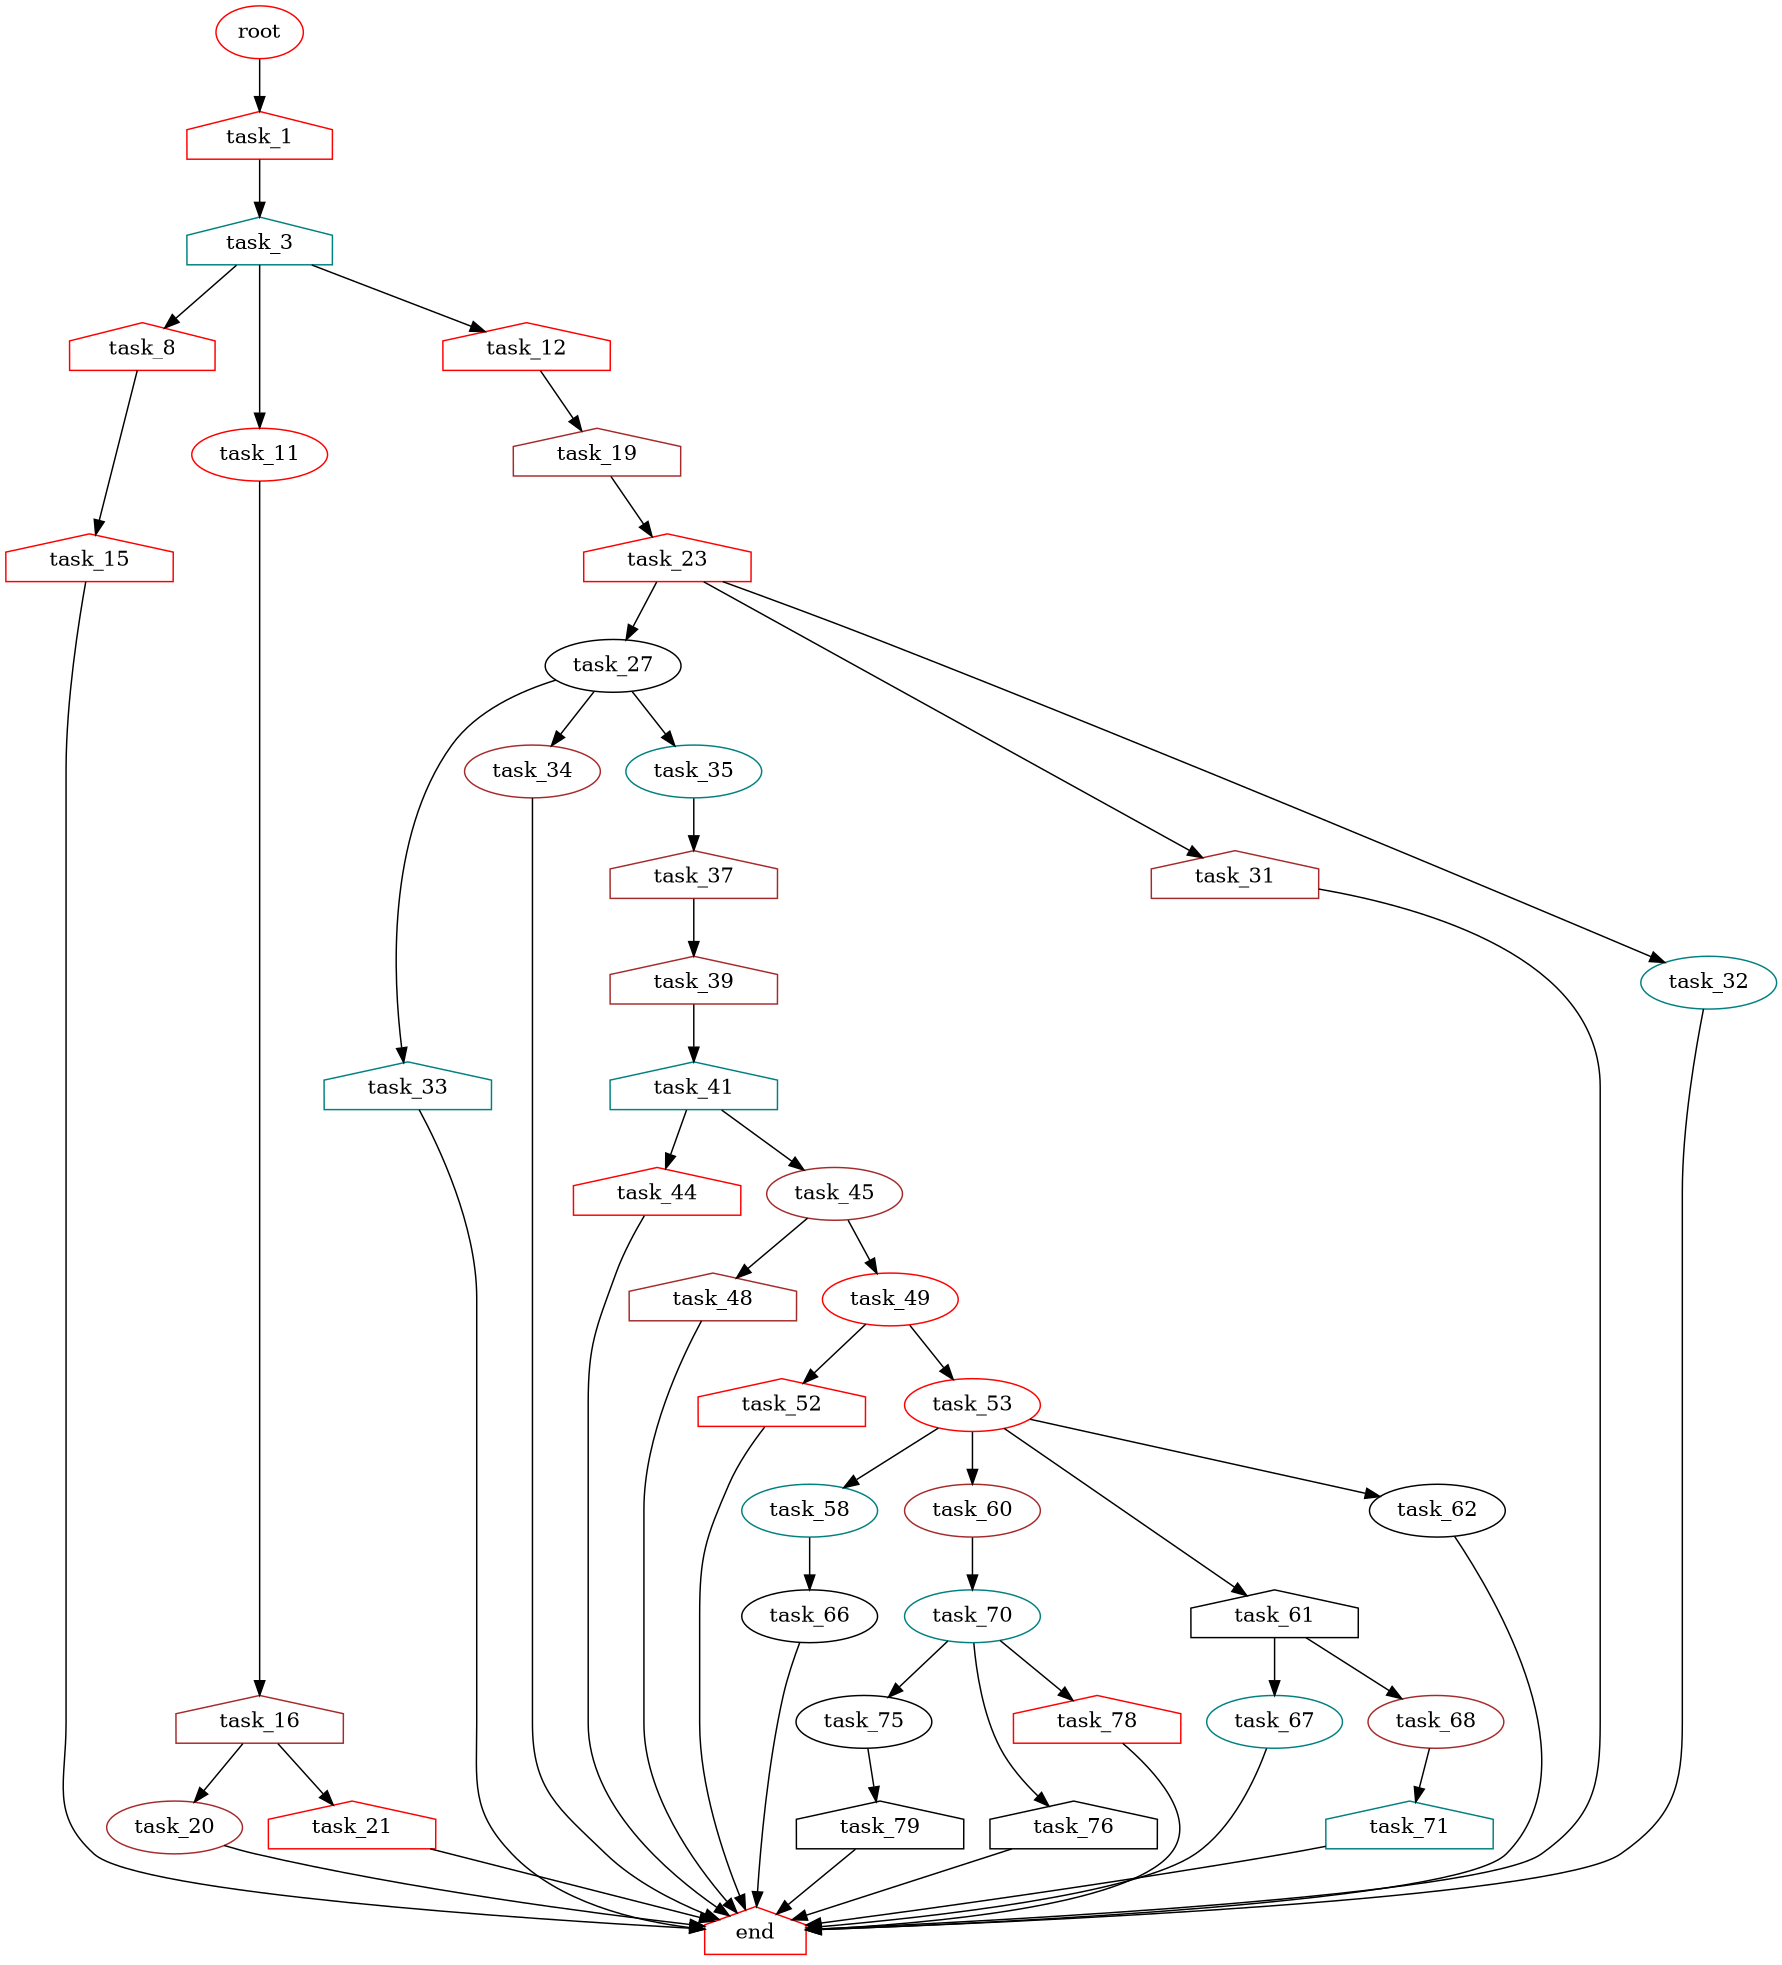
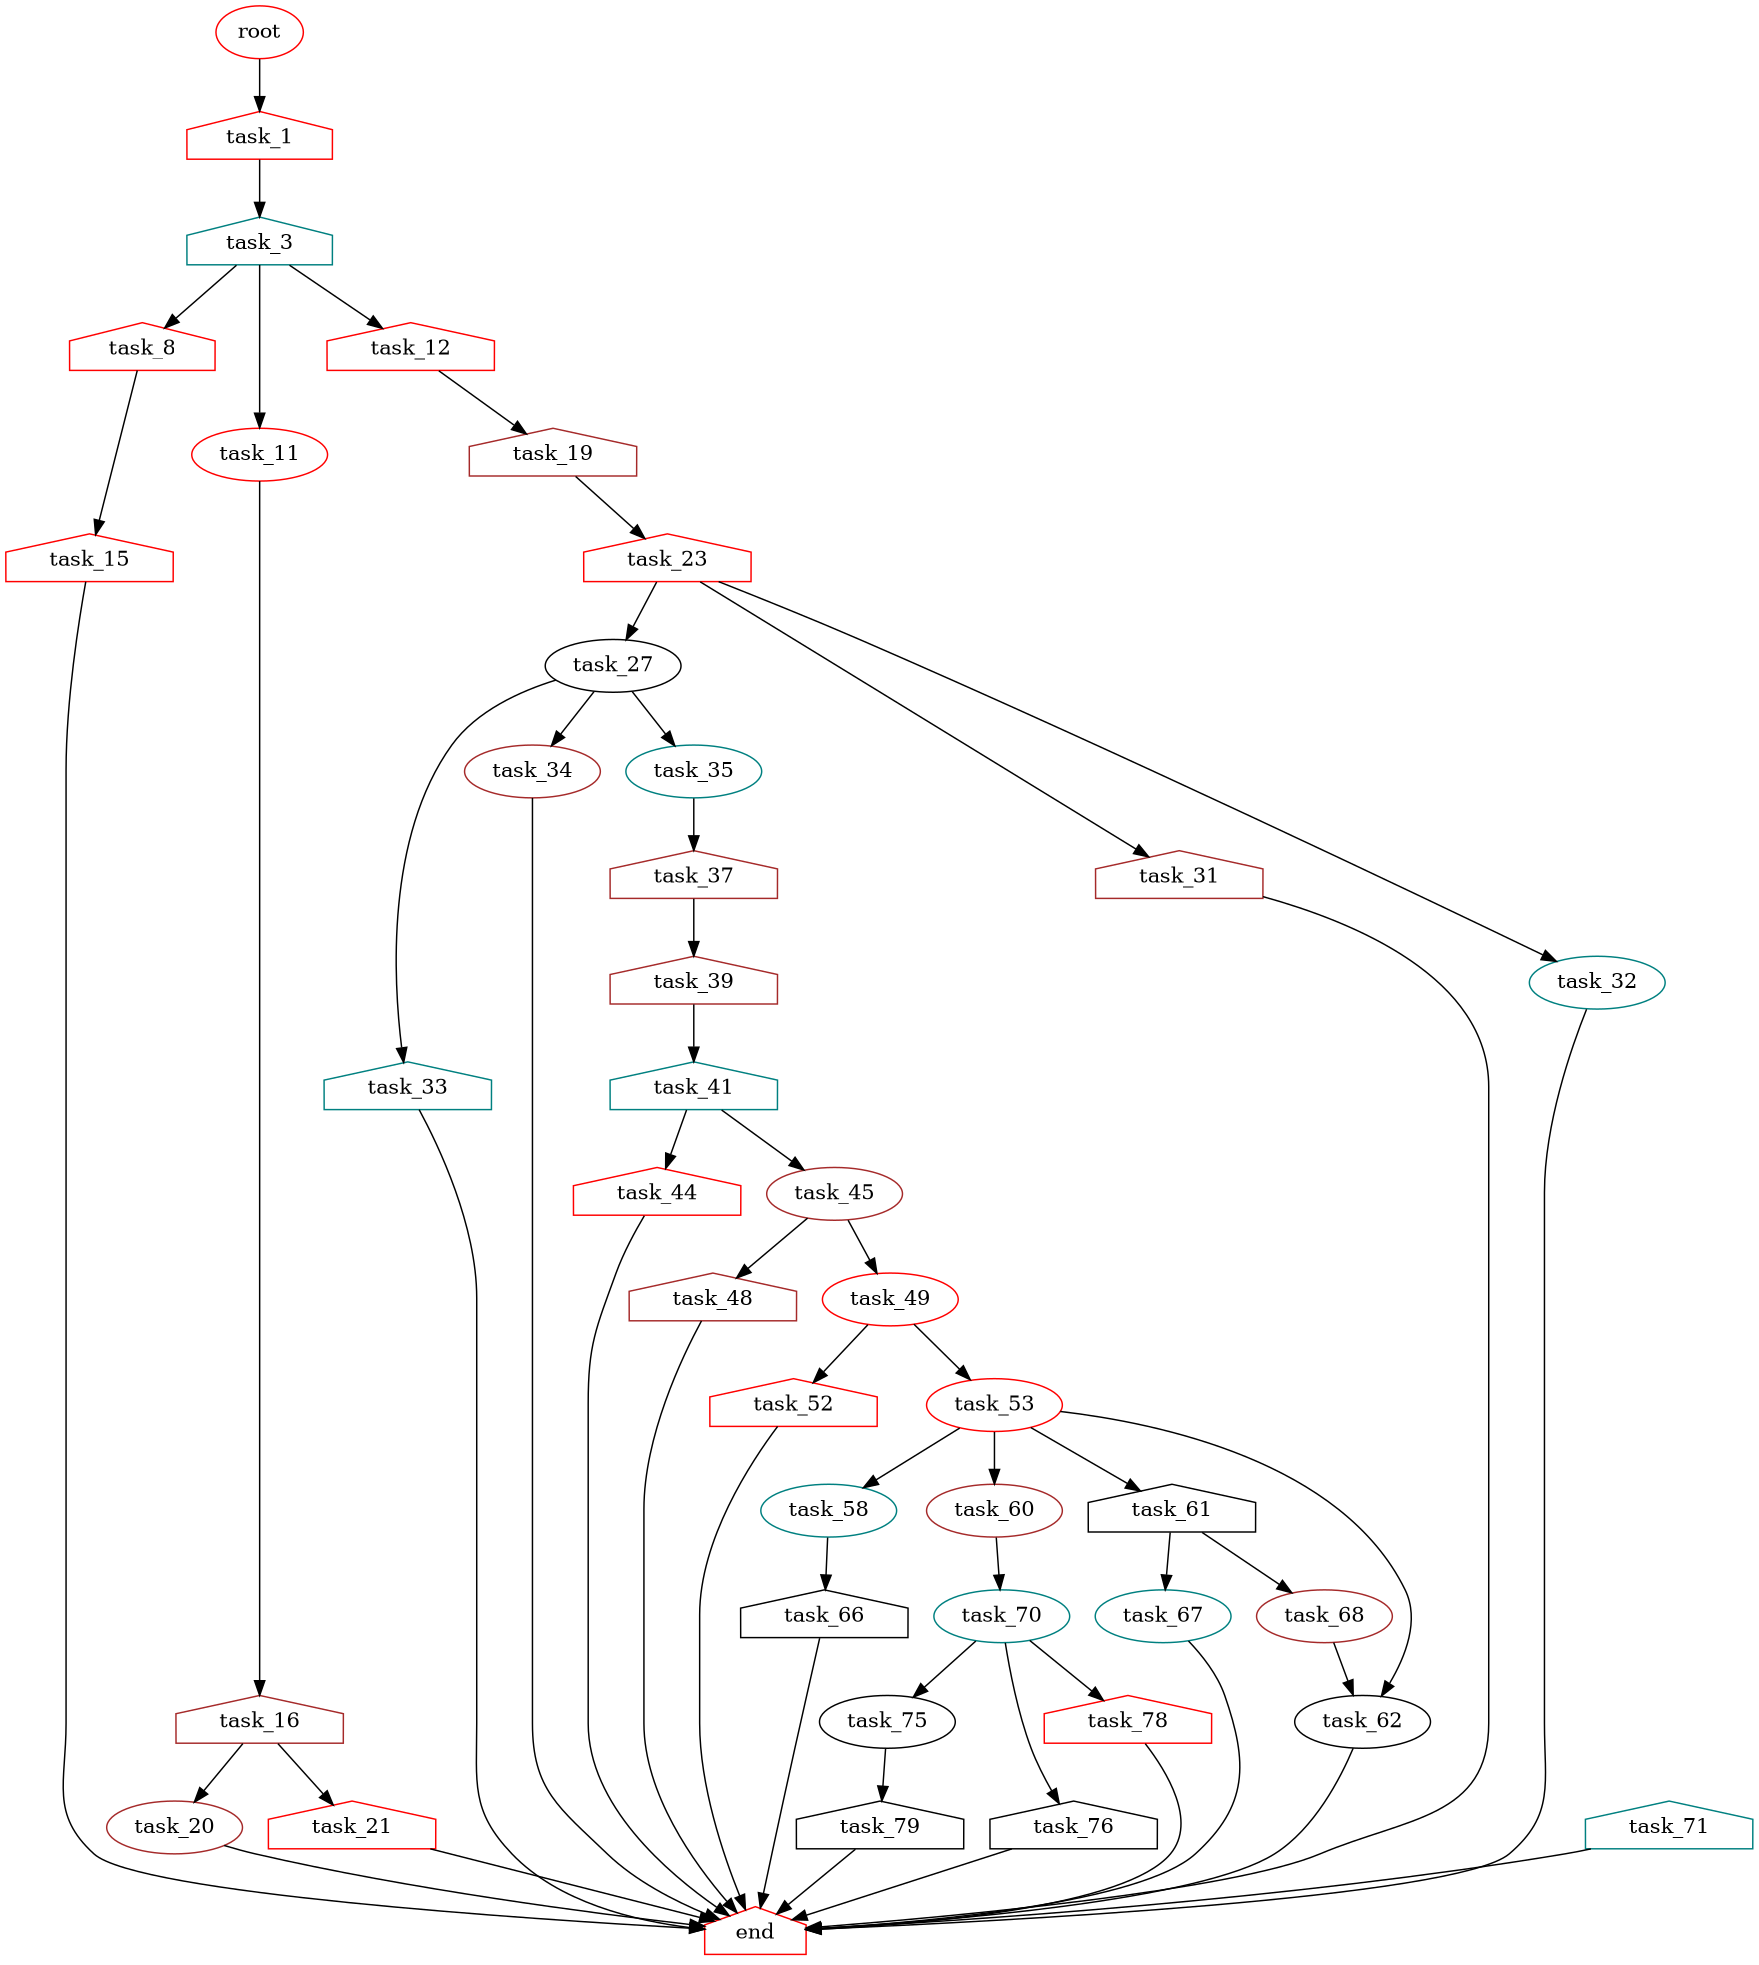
(810, 1616) -> (824, 1616)
(1424, 1768) -> (1341, 1662)
